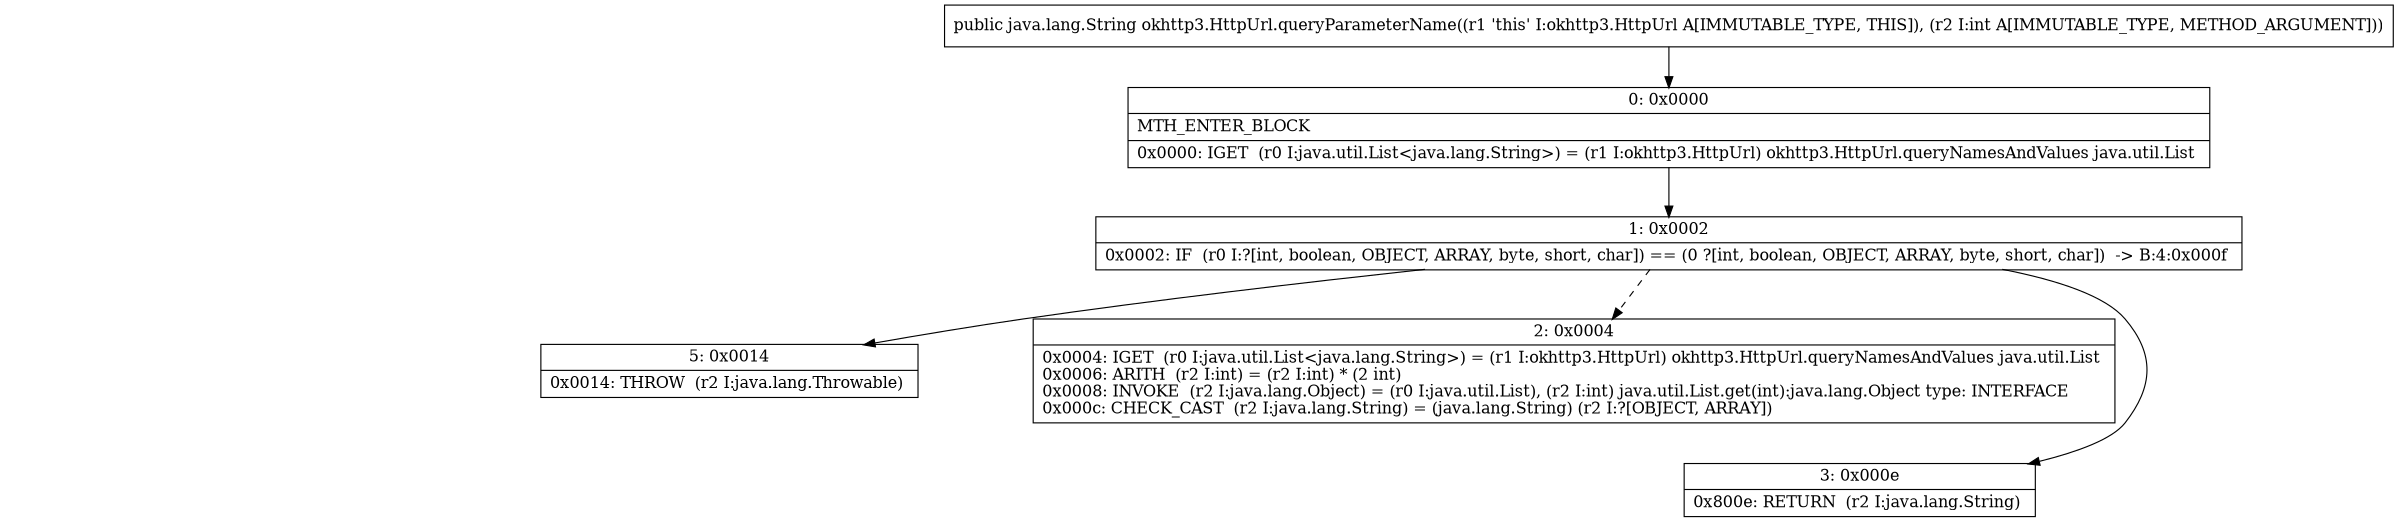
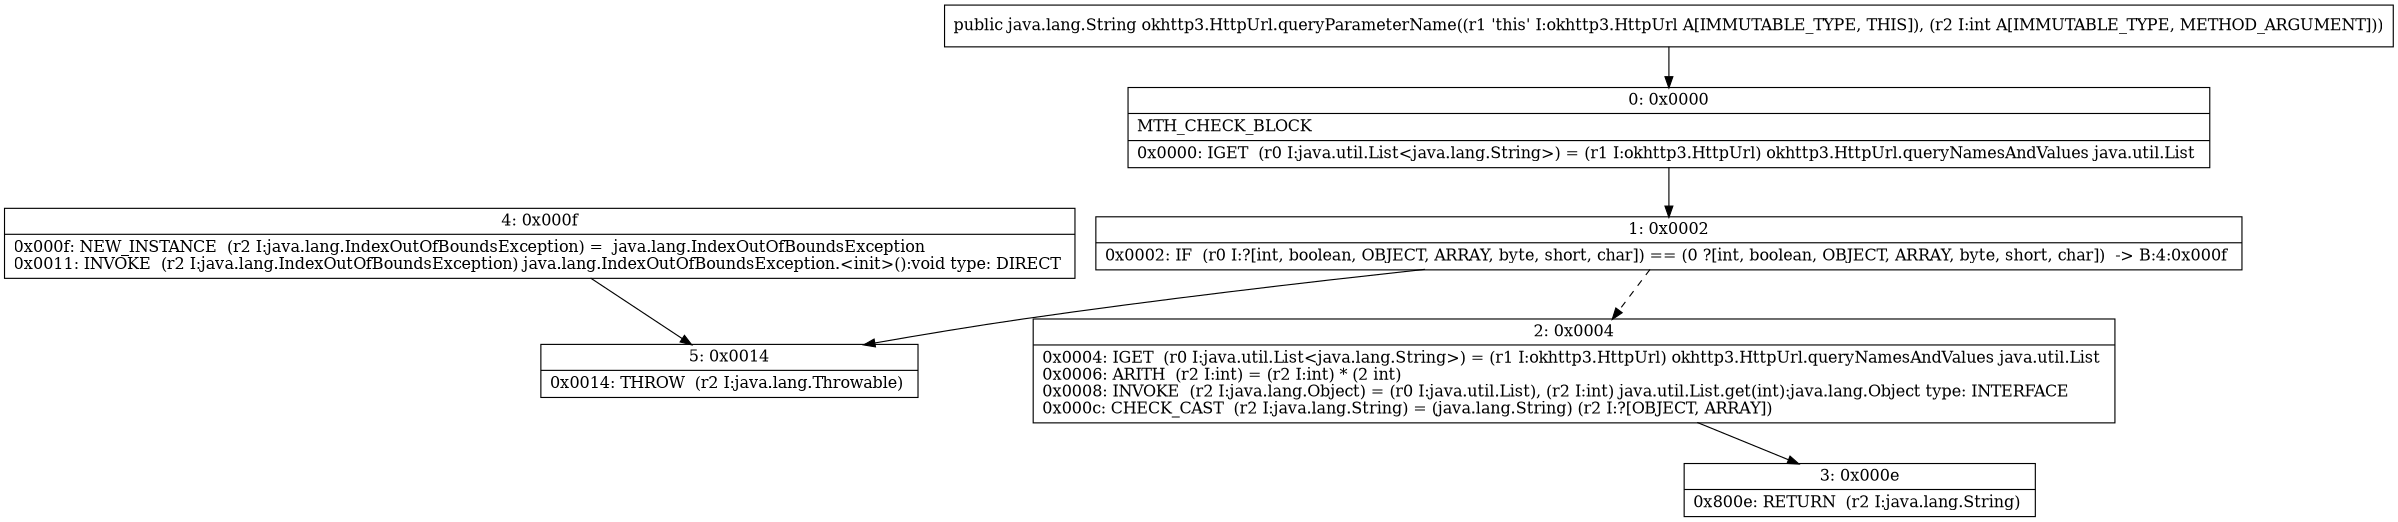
(1224, 126) -> (1225, 126)
none -> (540, 243)
(2144, 351) -> (1743, 441)
